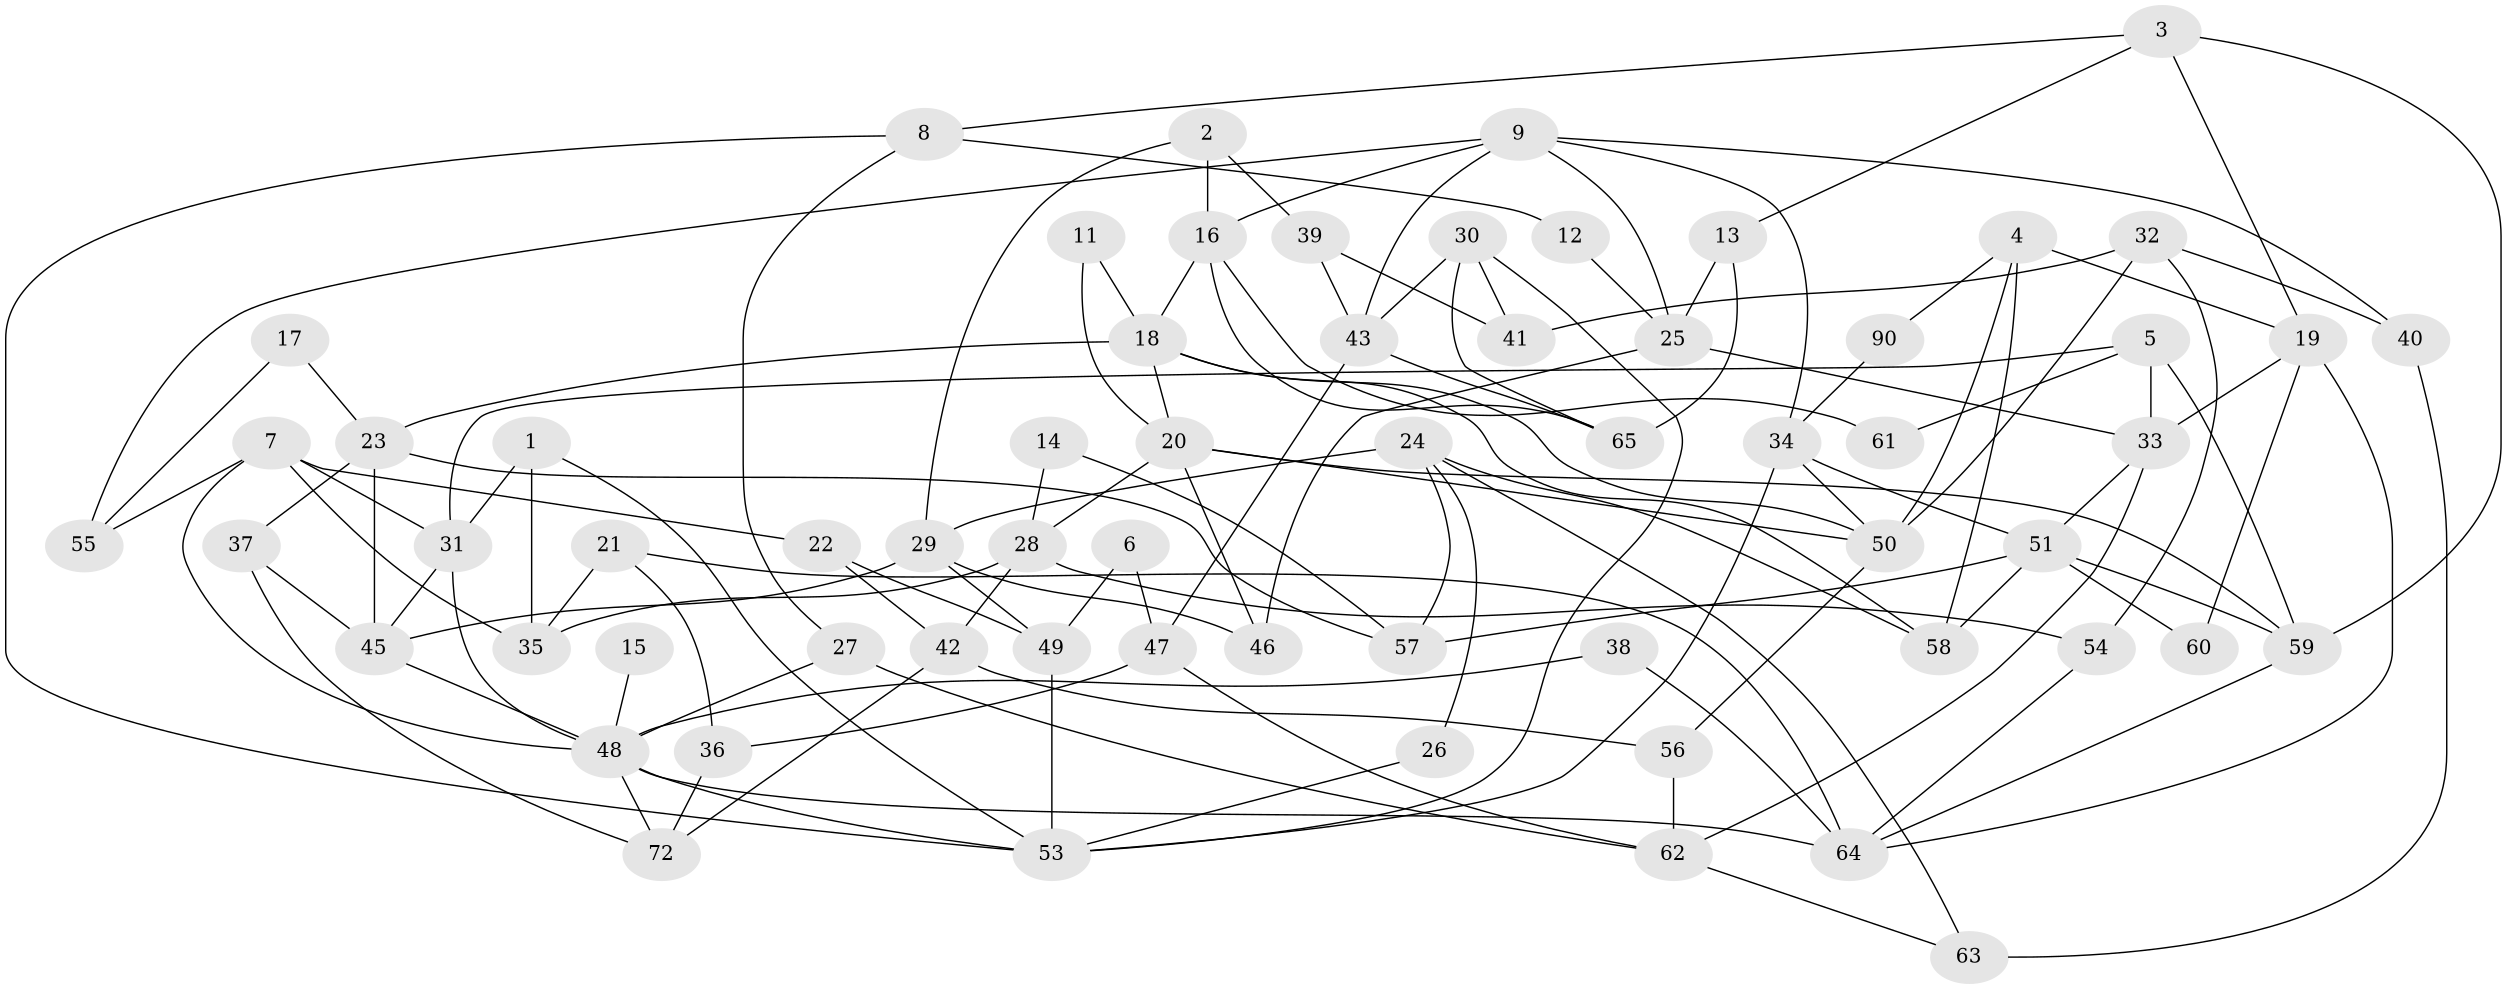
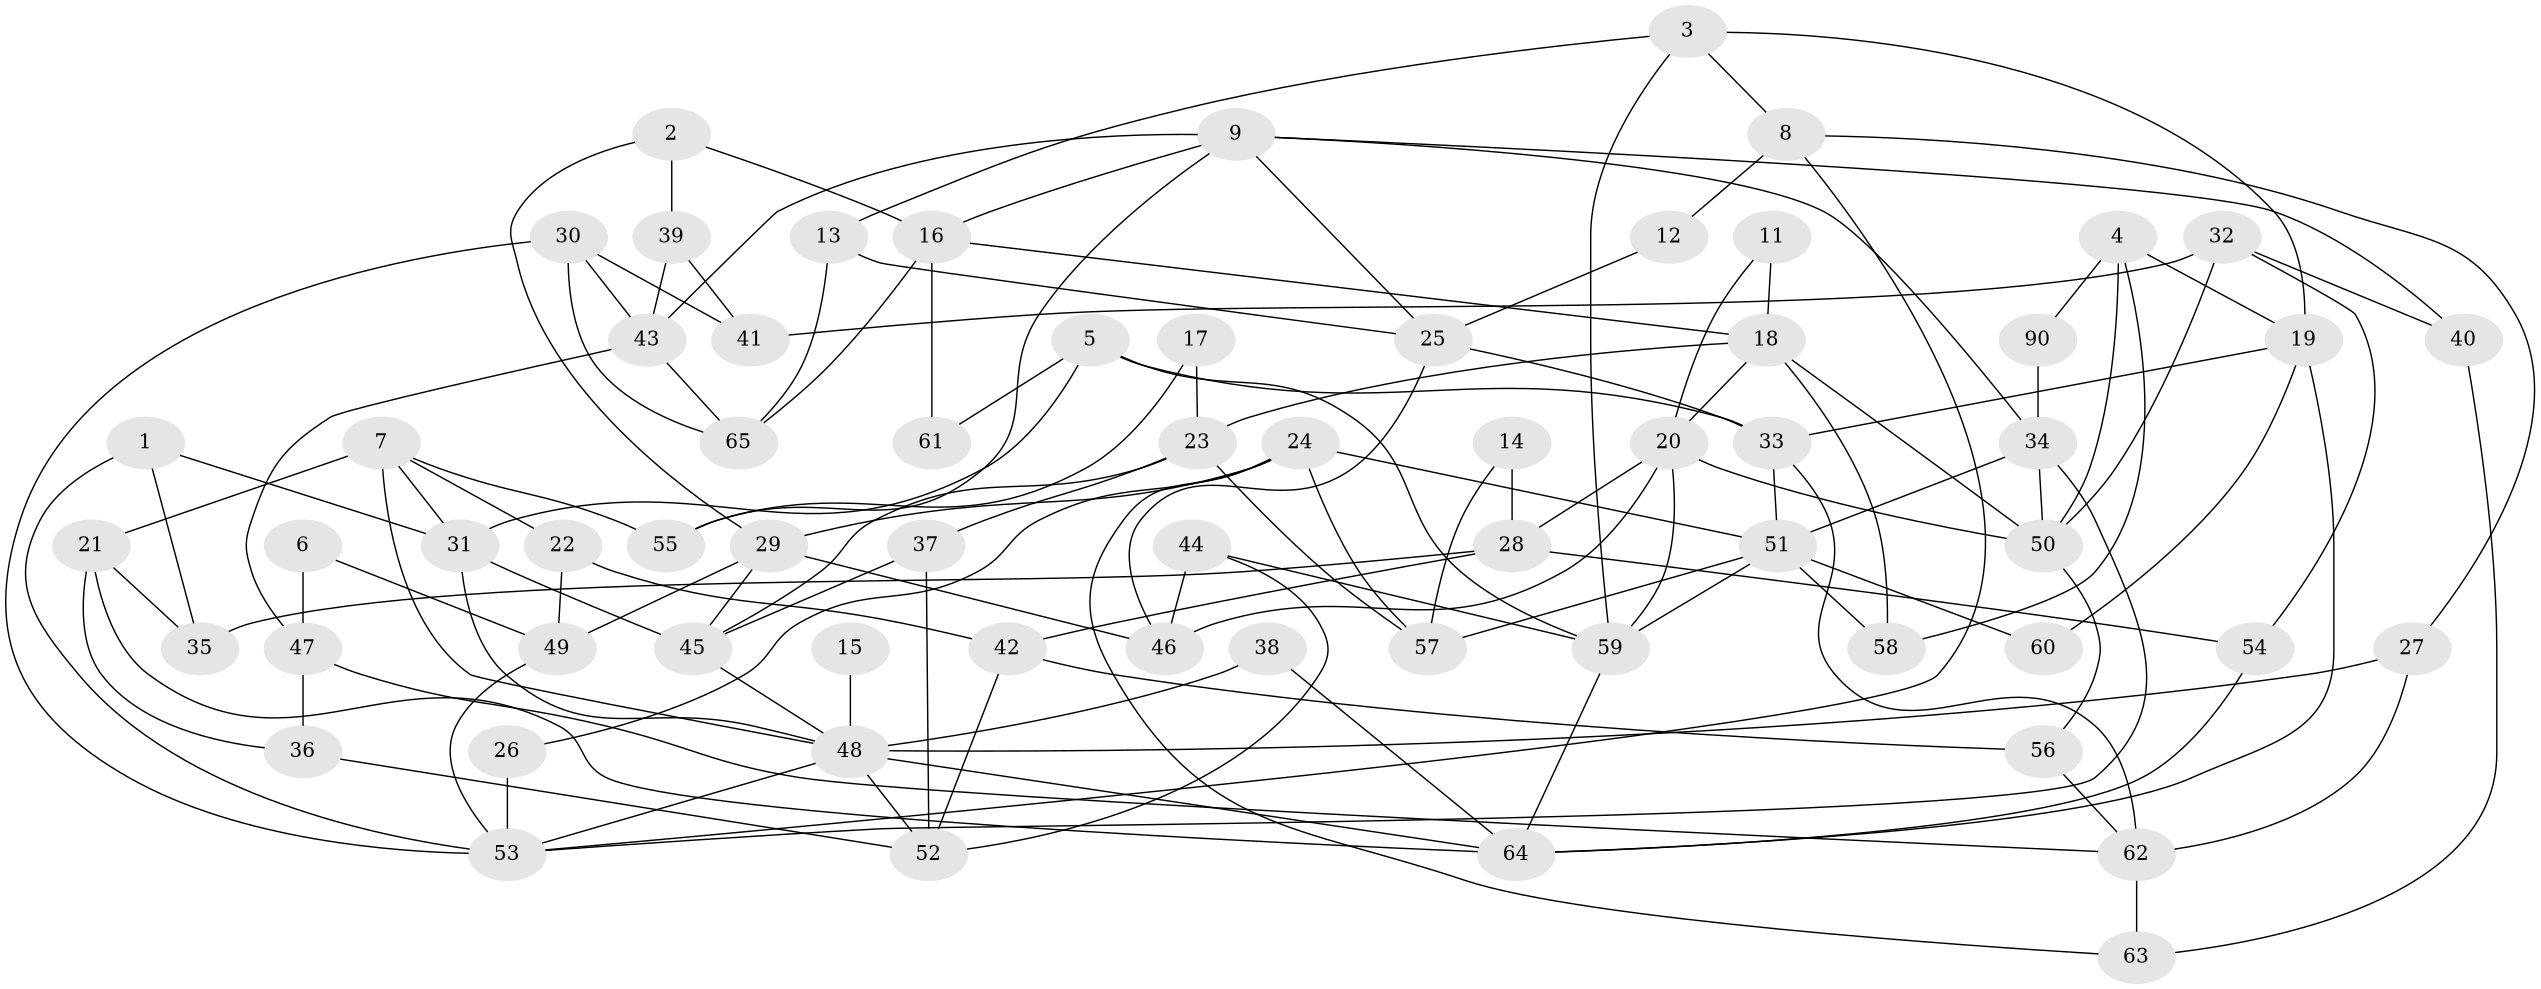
(1683, 528) -> (1539, 495)
none -> (1192, 546)
(387, 560) -> (236, 495)
(662, 855) -> (929, 855)
